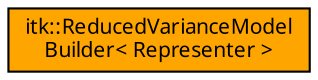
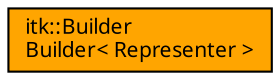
(159, 40) -> (140, 40)
